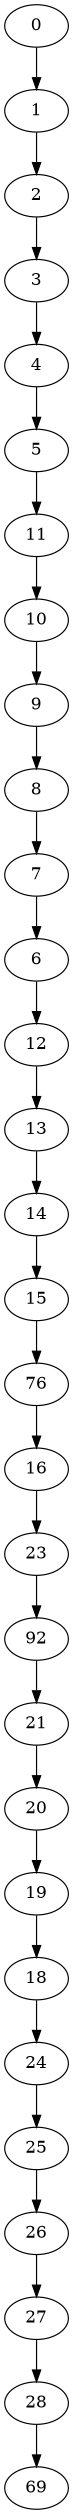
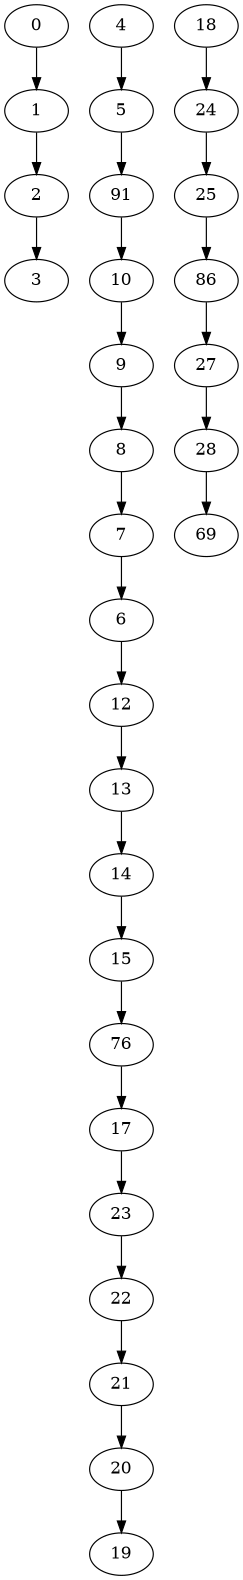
(37, 317) -> none
(37, 535) -> (121, 196)
(37, 1469) -> (121, 1130)
(37, 1639) -> (121, 1299)
(37, 1930) -> none
(37, 2233) -> (206, 281)
